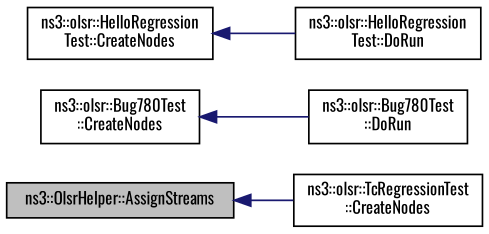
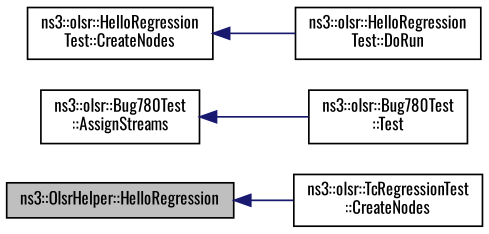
(120, 117) -> (120, 117)
(388, 117) -> (388, 117)
(120, 200) -> (120, 200)
